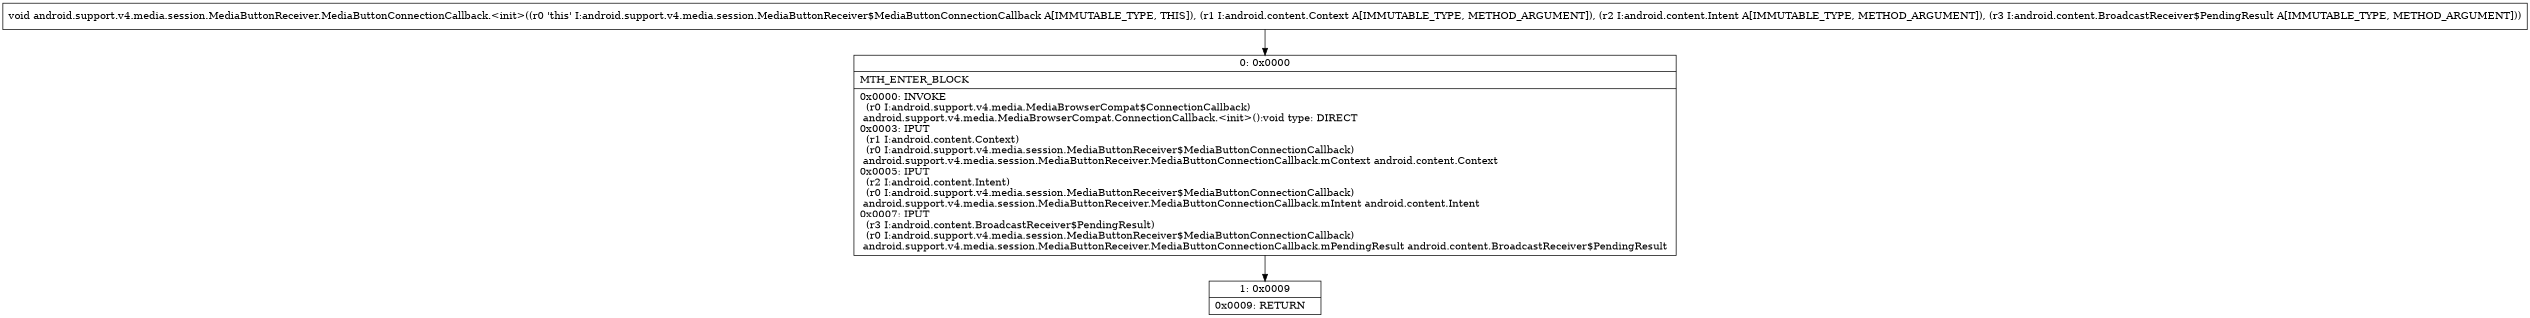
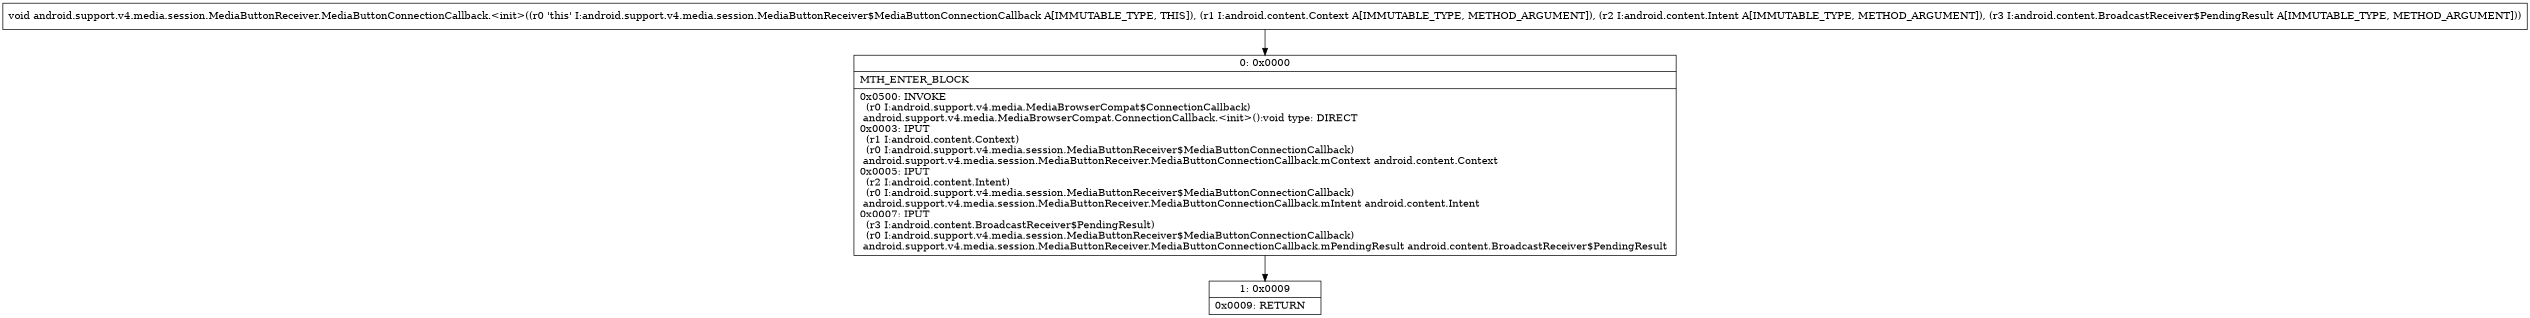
(906, 97) -> (906, 97)
